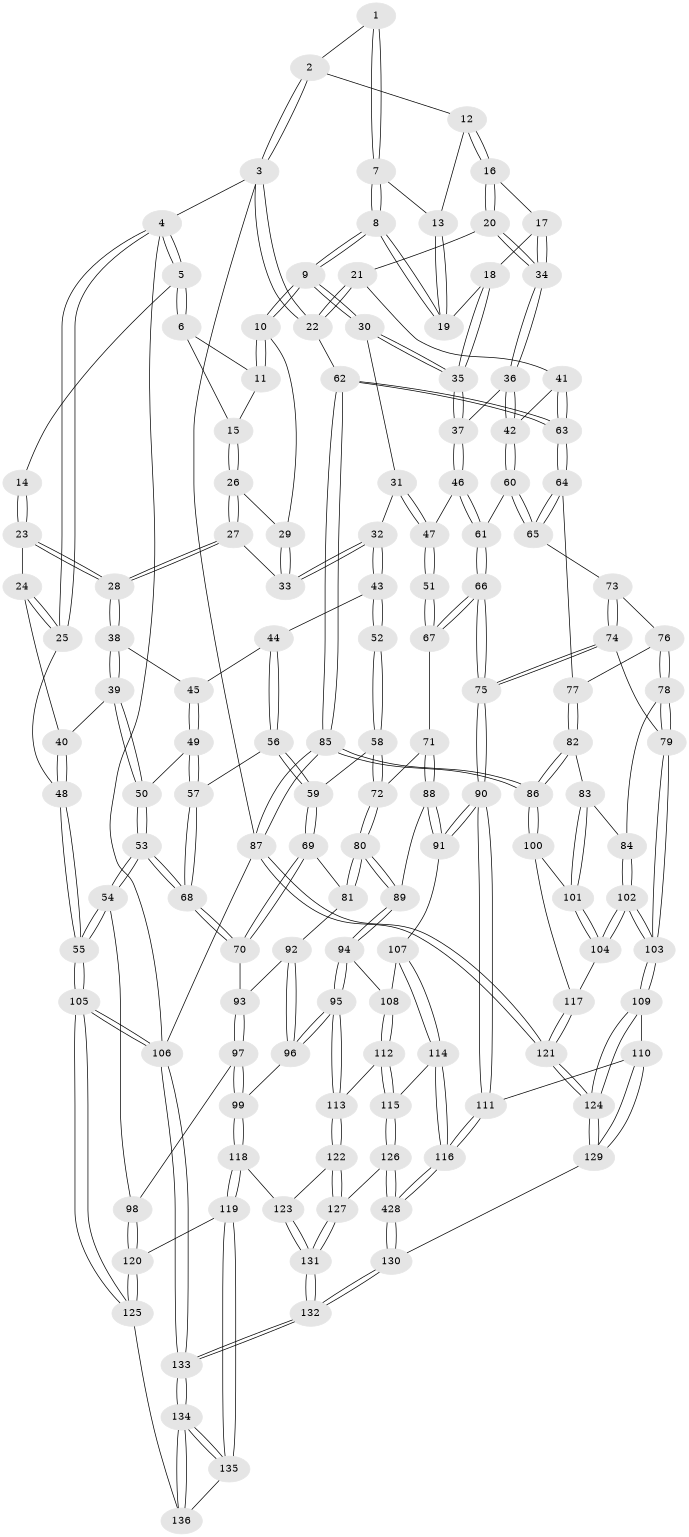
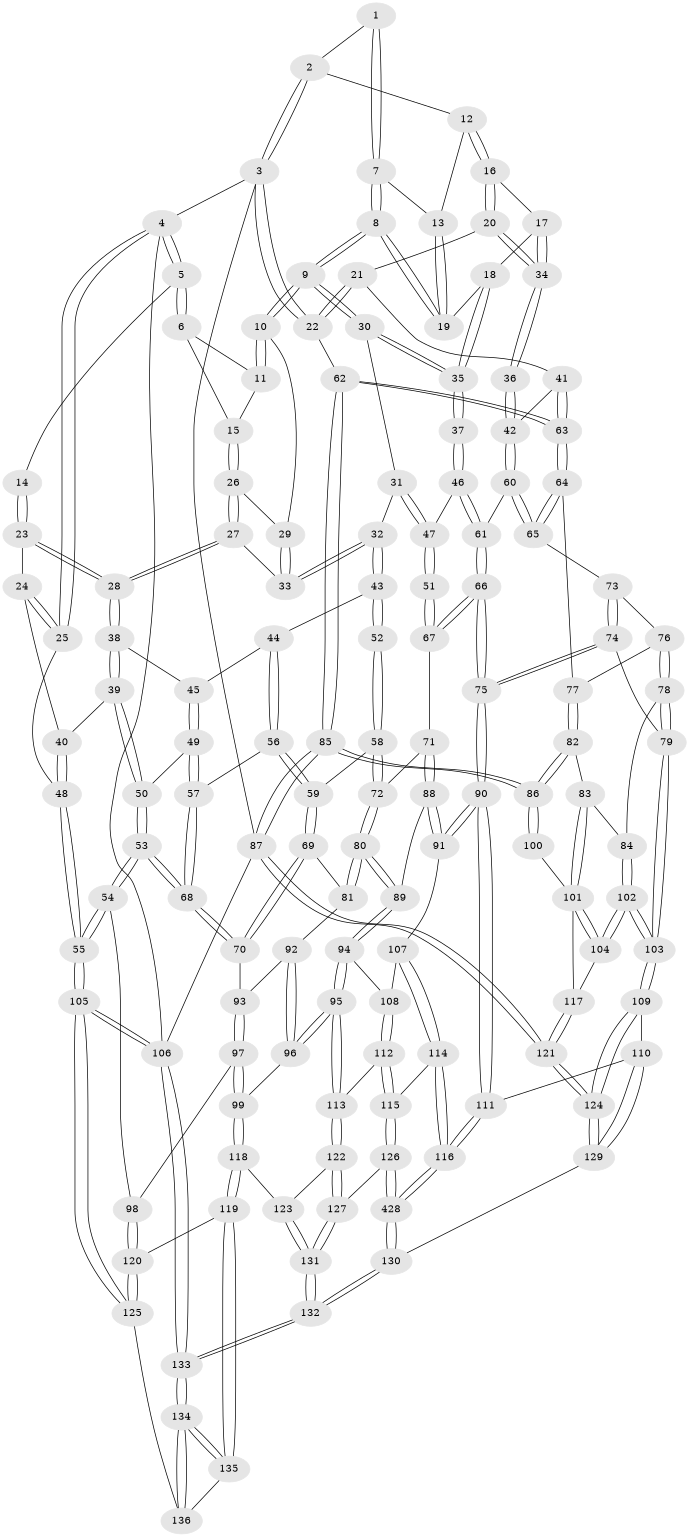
(480, 410) -> none
(549, 925) -> (573, 950)
